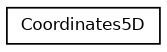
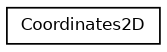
(83, 26) -> (83, 26)
